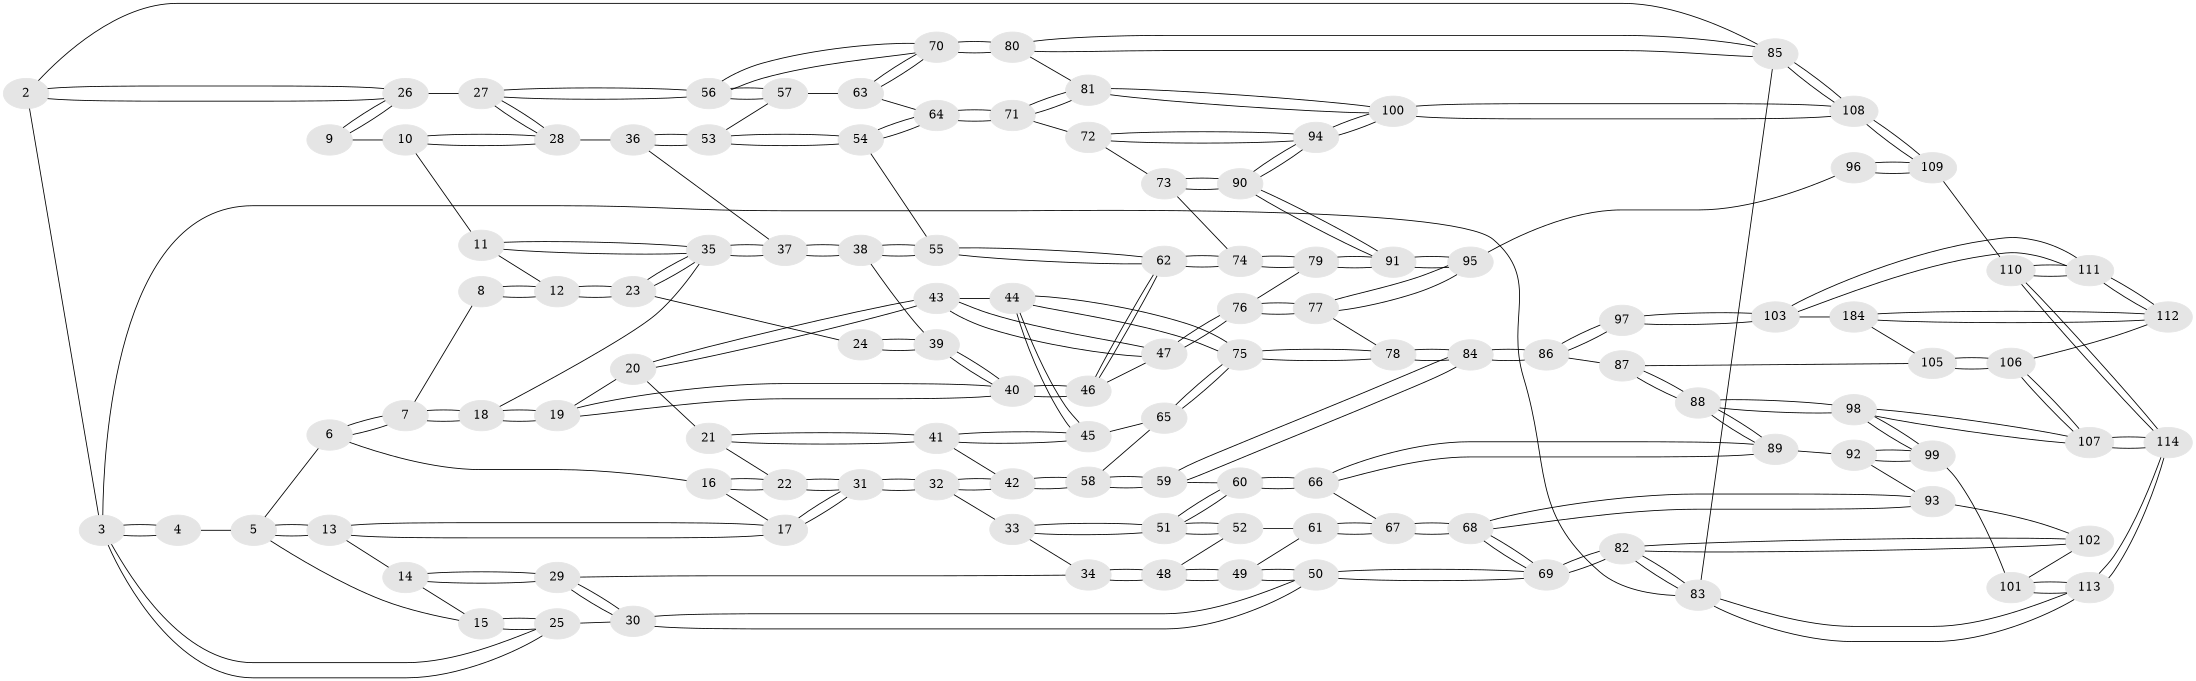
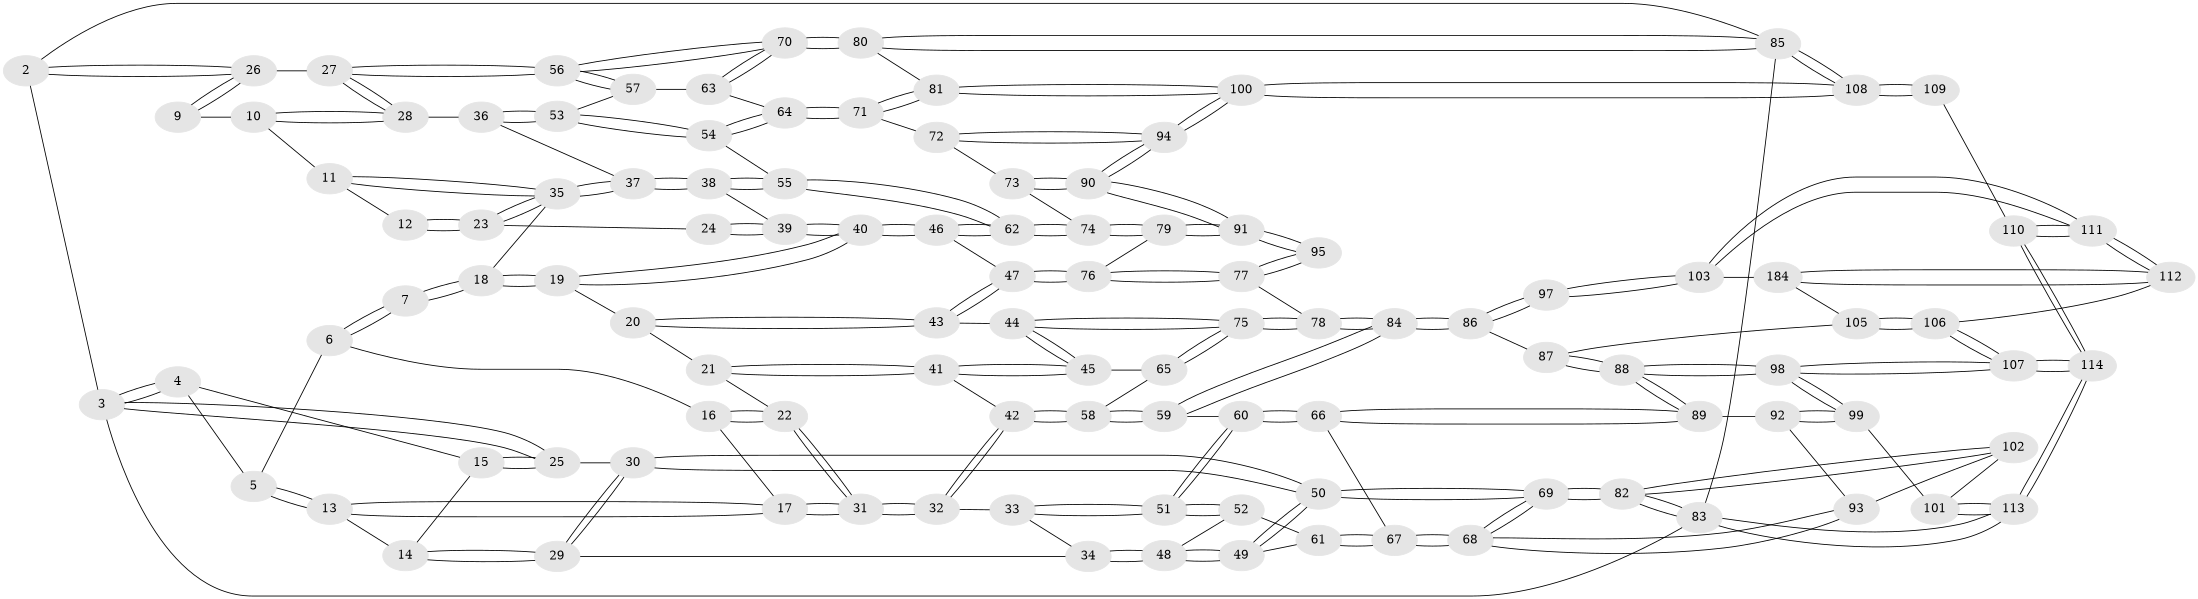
(1854, 168) -> none
(481, 292) -> none
(361, 591) -> (317, 419)
